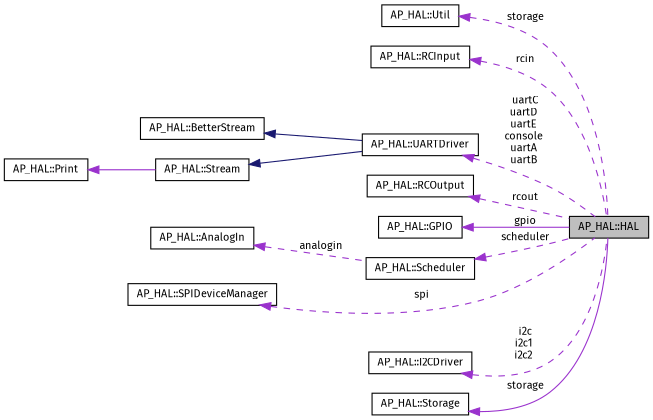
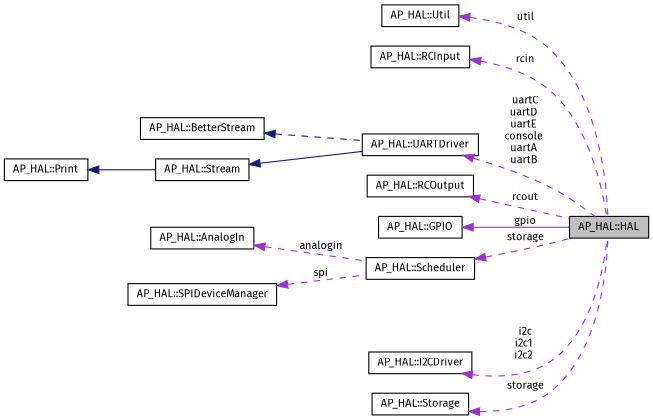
(524, 17) -> (524, 17)
(319, 137) -> (319, 137)
(127, 170) -> (127, 170)
(524, 238) -> (524, 238)
(441, 308) -> (327, 280)
(580, 355) -> (580, 355)
